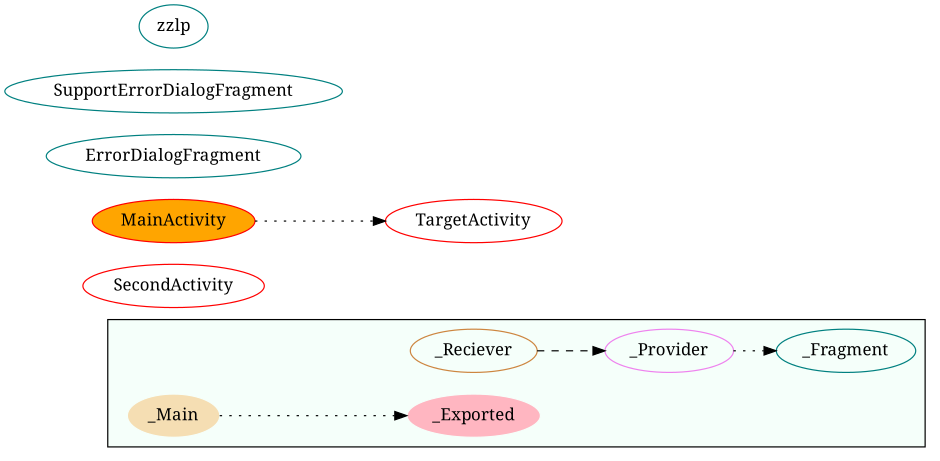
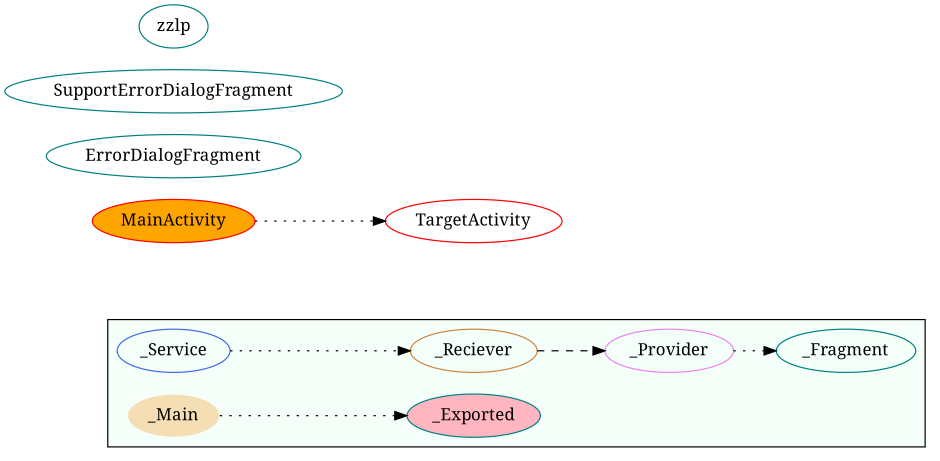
(174, 286) -> none
none -> (174, 351)
(474, 416) -> (474, 416)
